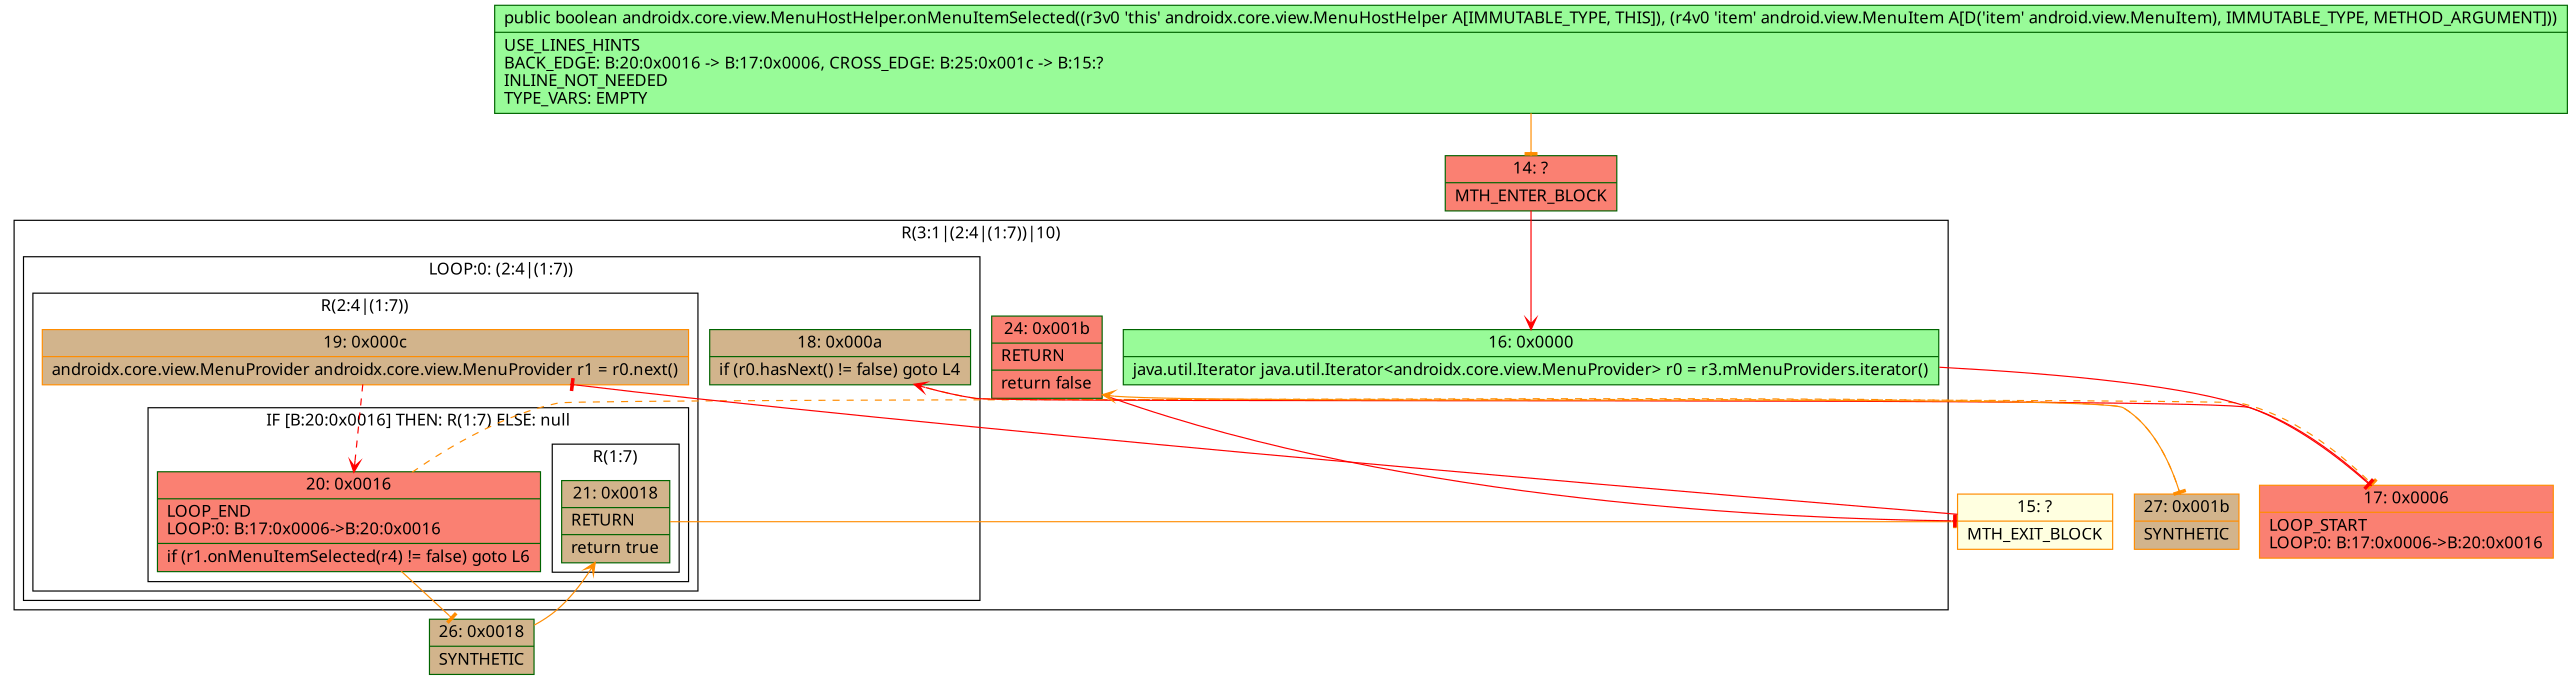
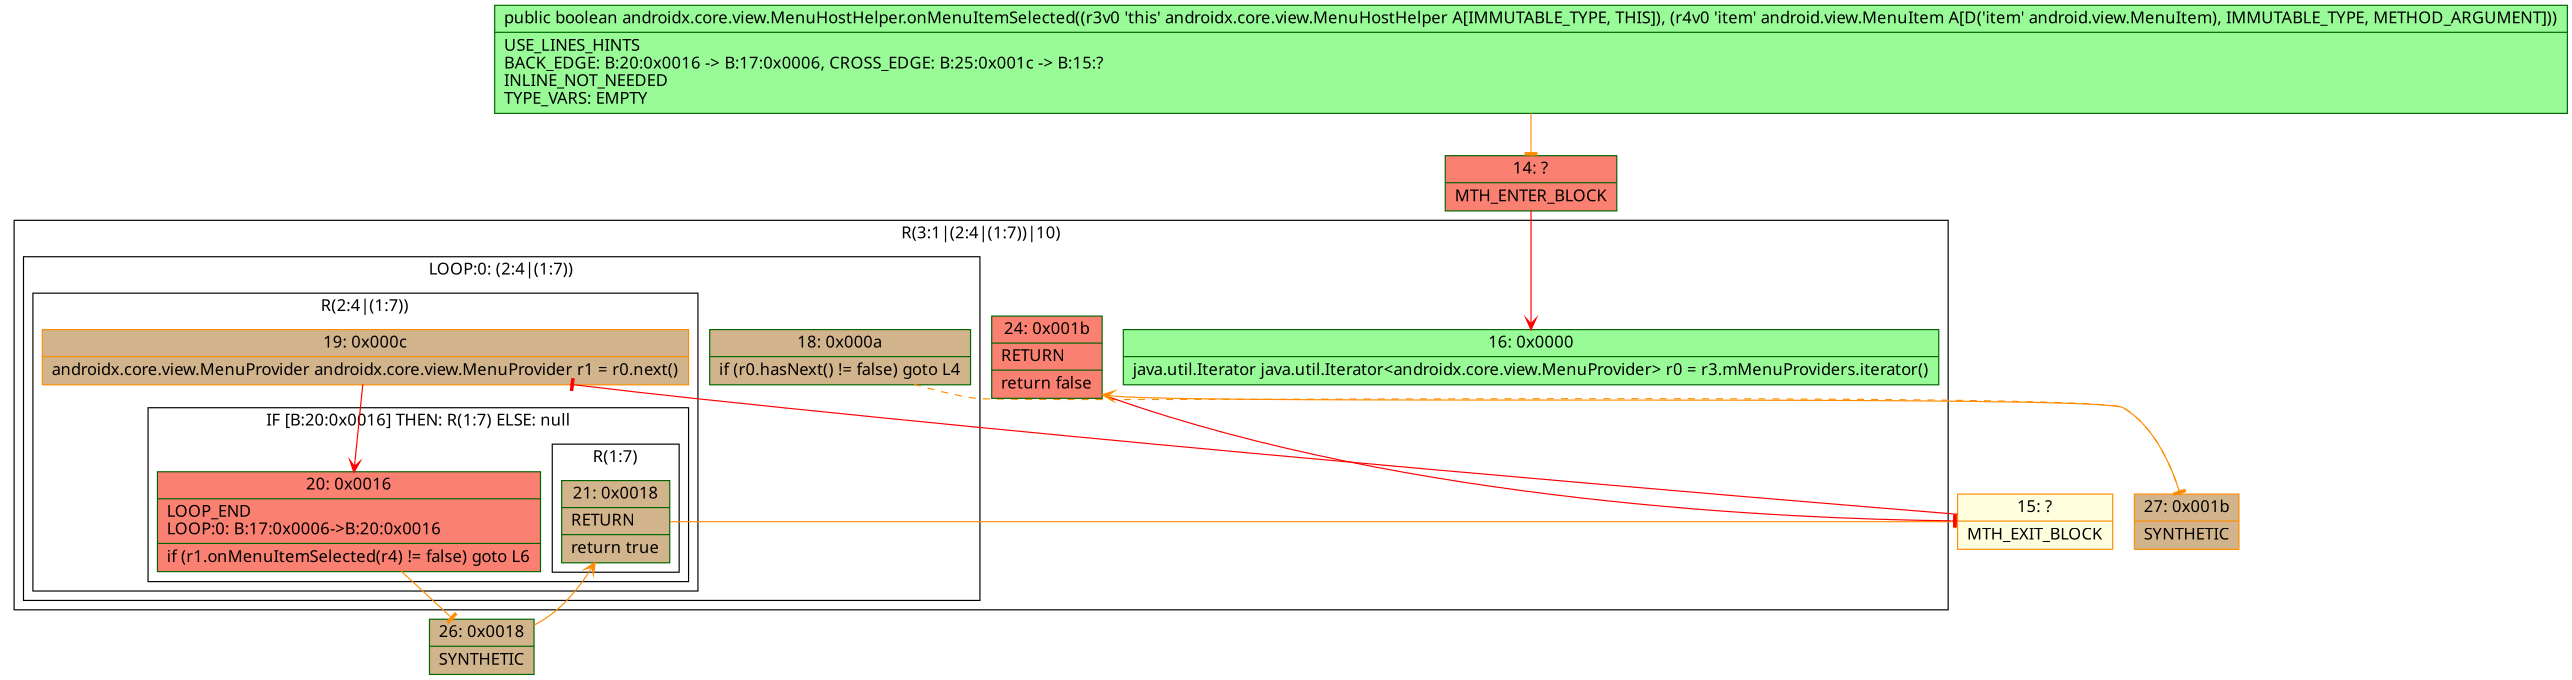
(359, 422) -> (359, 422)
(2406, 522) -> none
